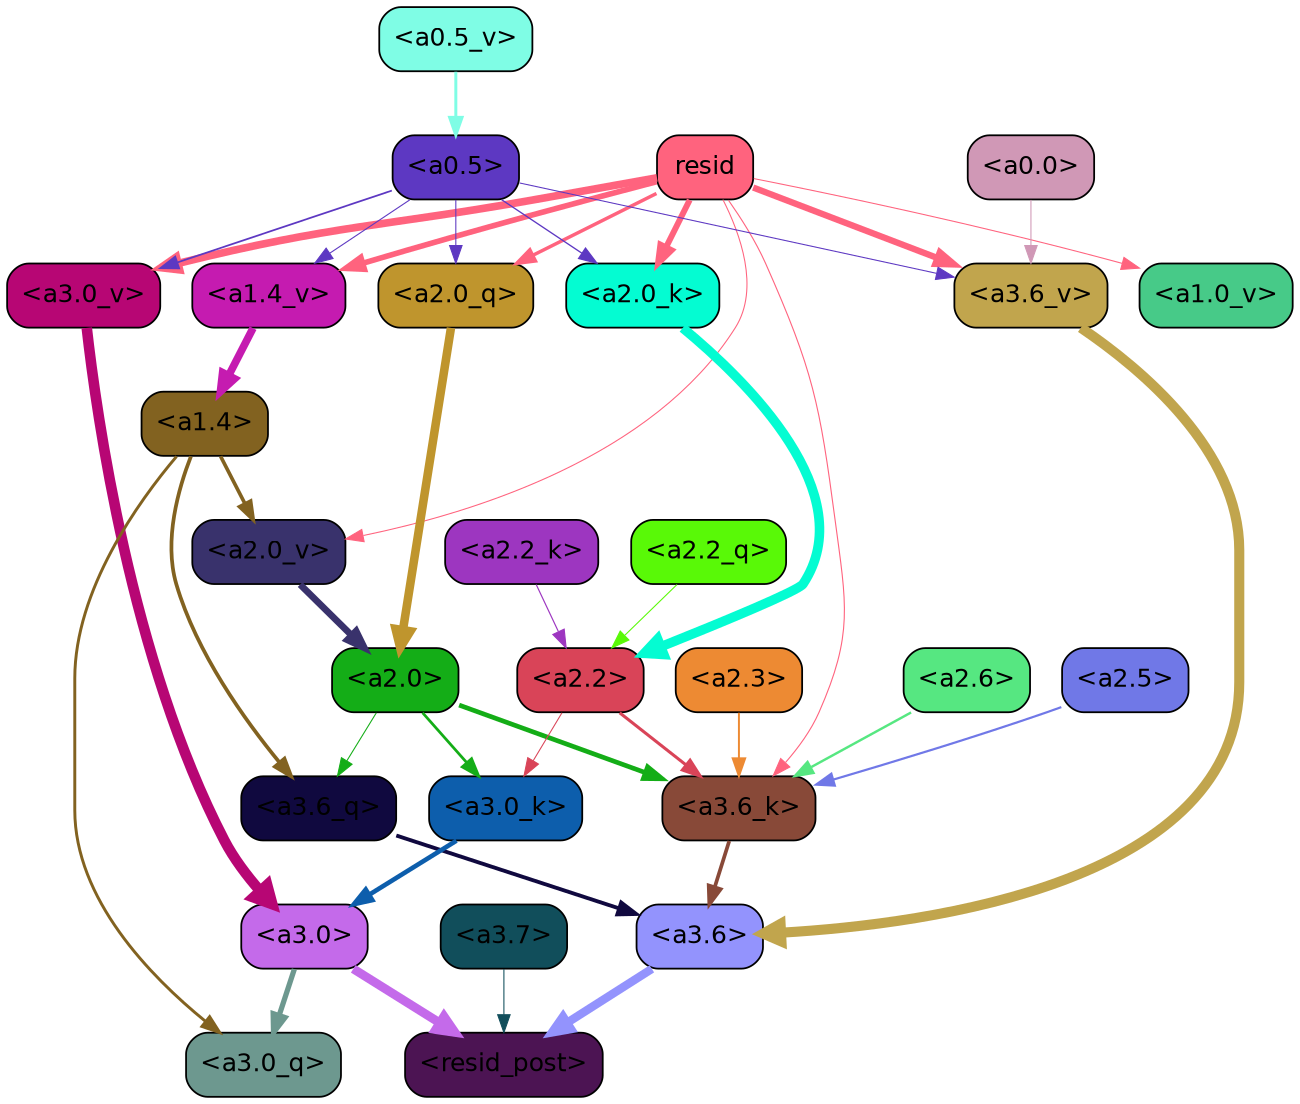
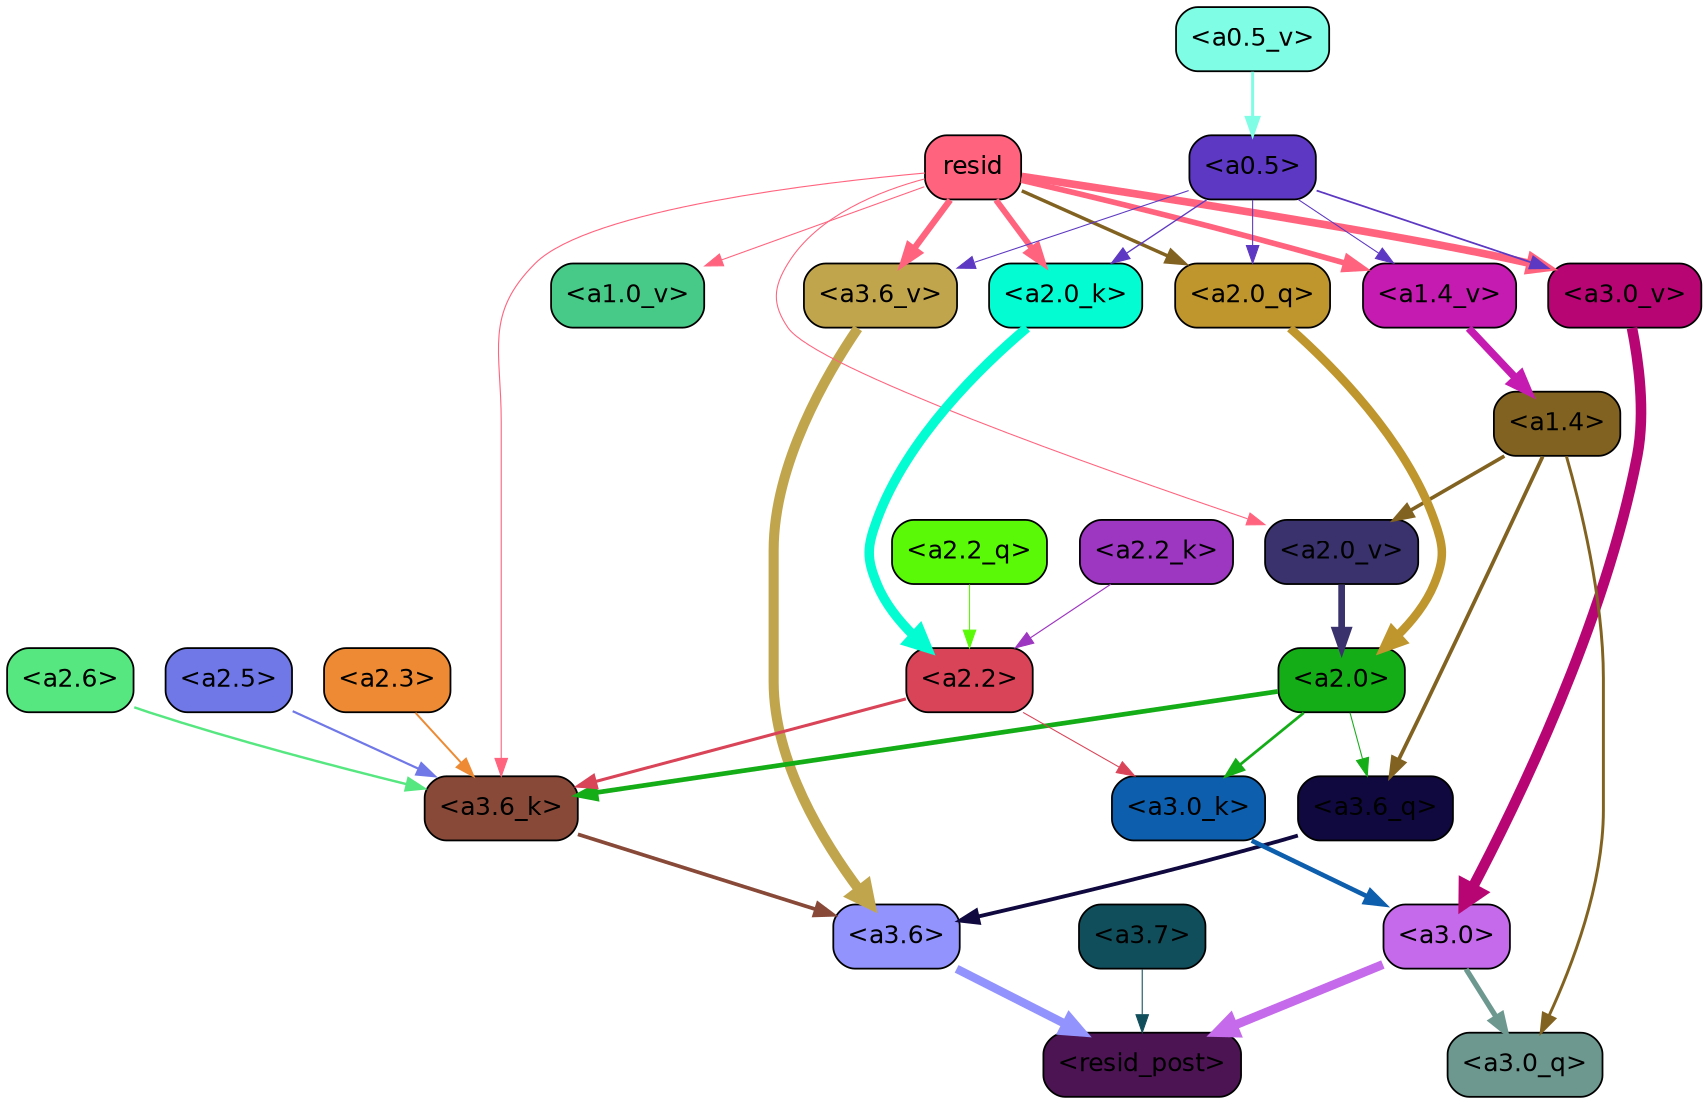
(1031, 167) -> none
(595, 224) -> (1110, 230)
